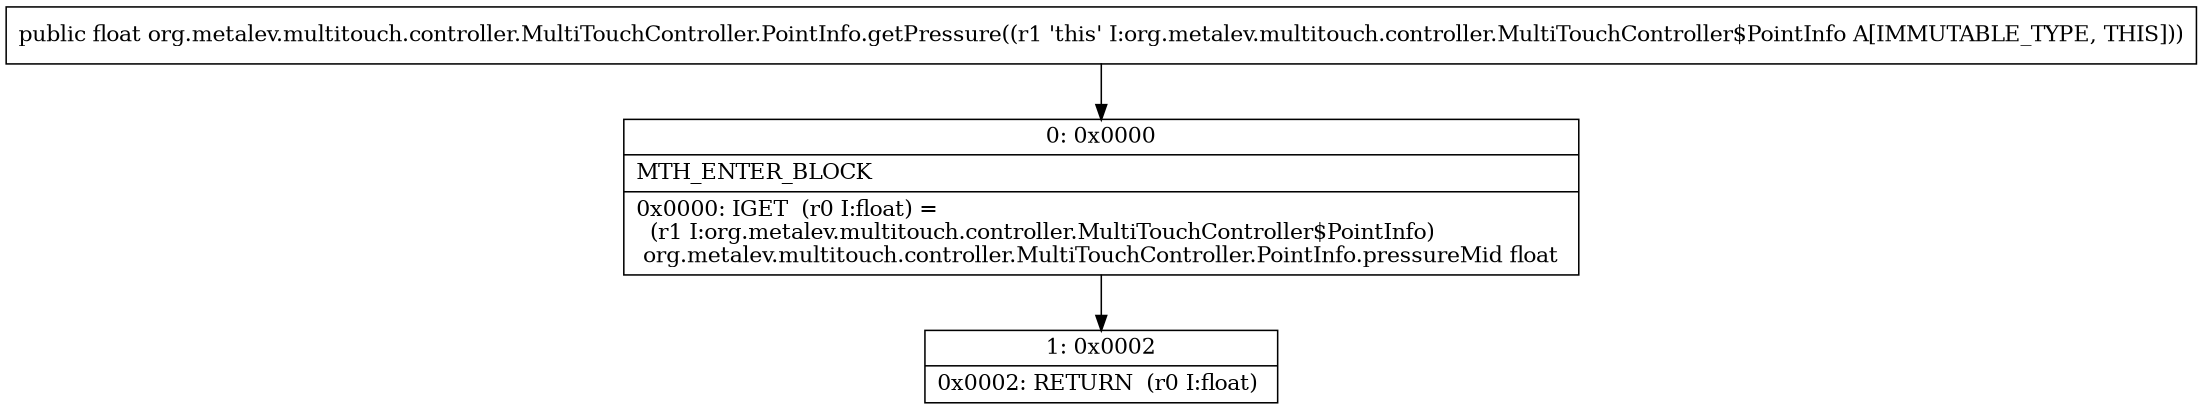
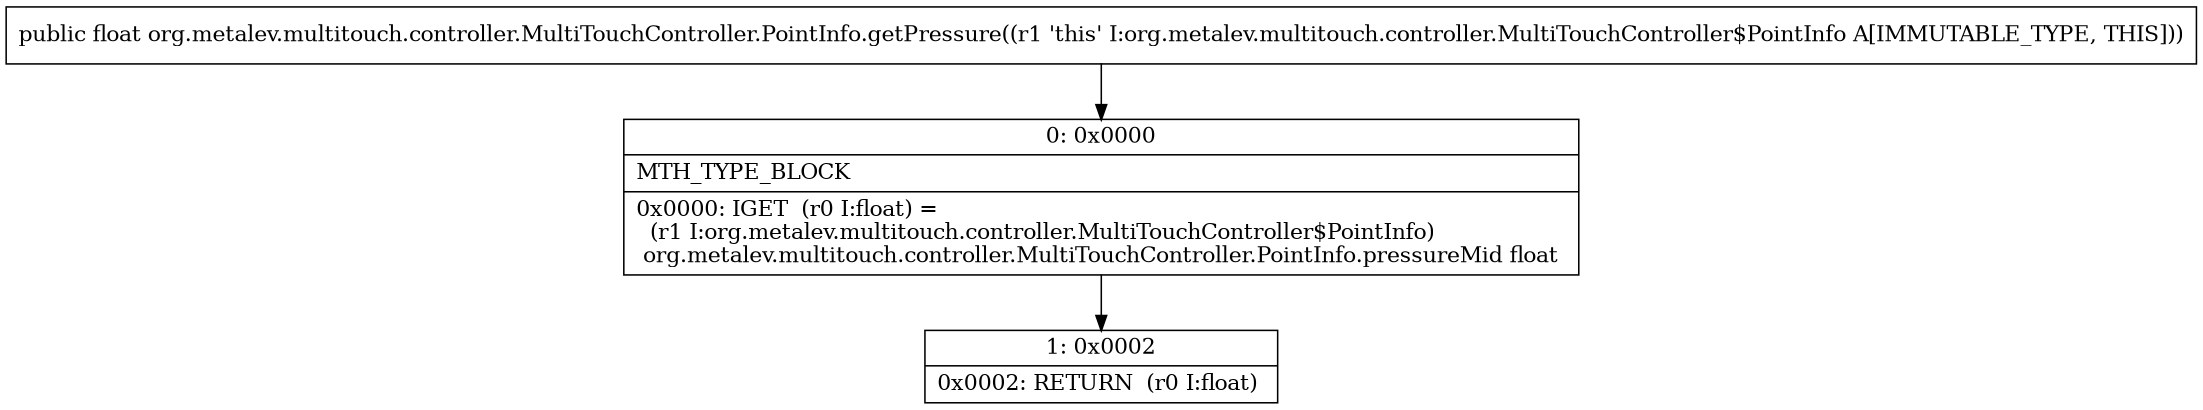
(755, 173) -> (743, 173)
